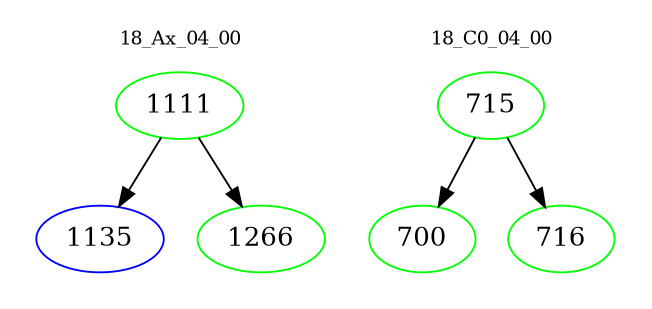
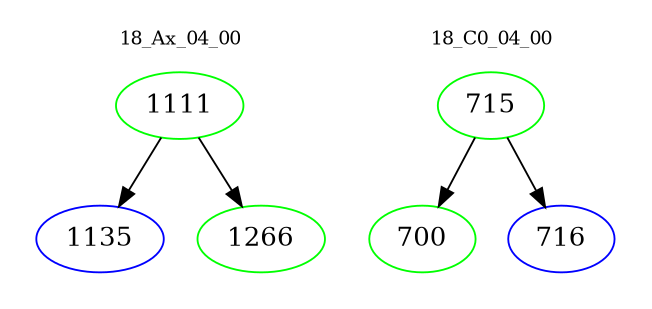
(561, 239) -> (561, 239)
